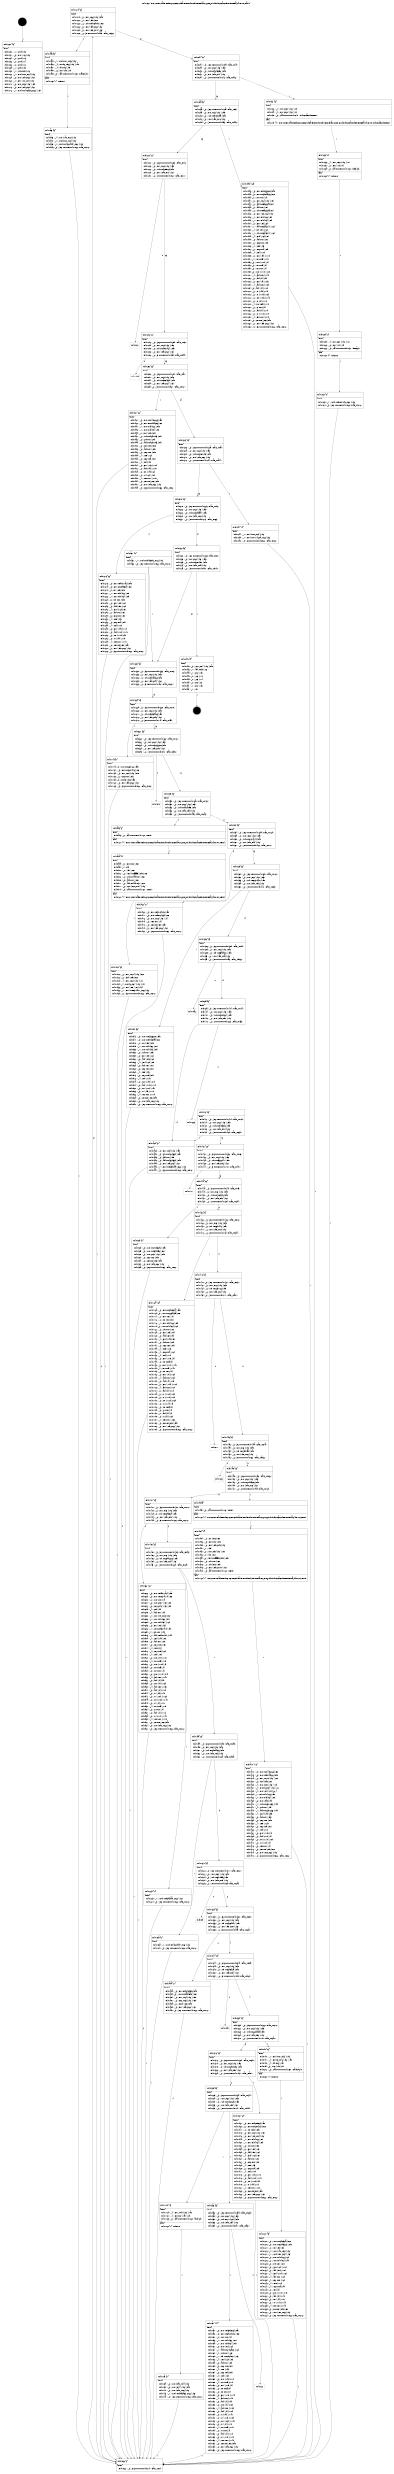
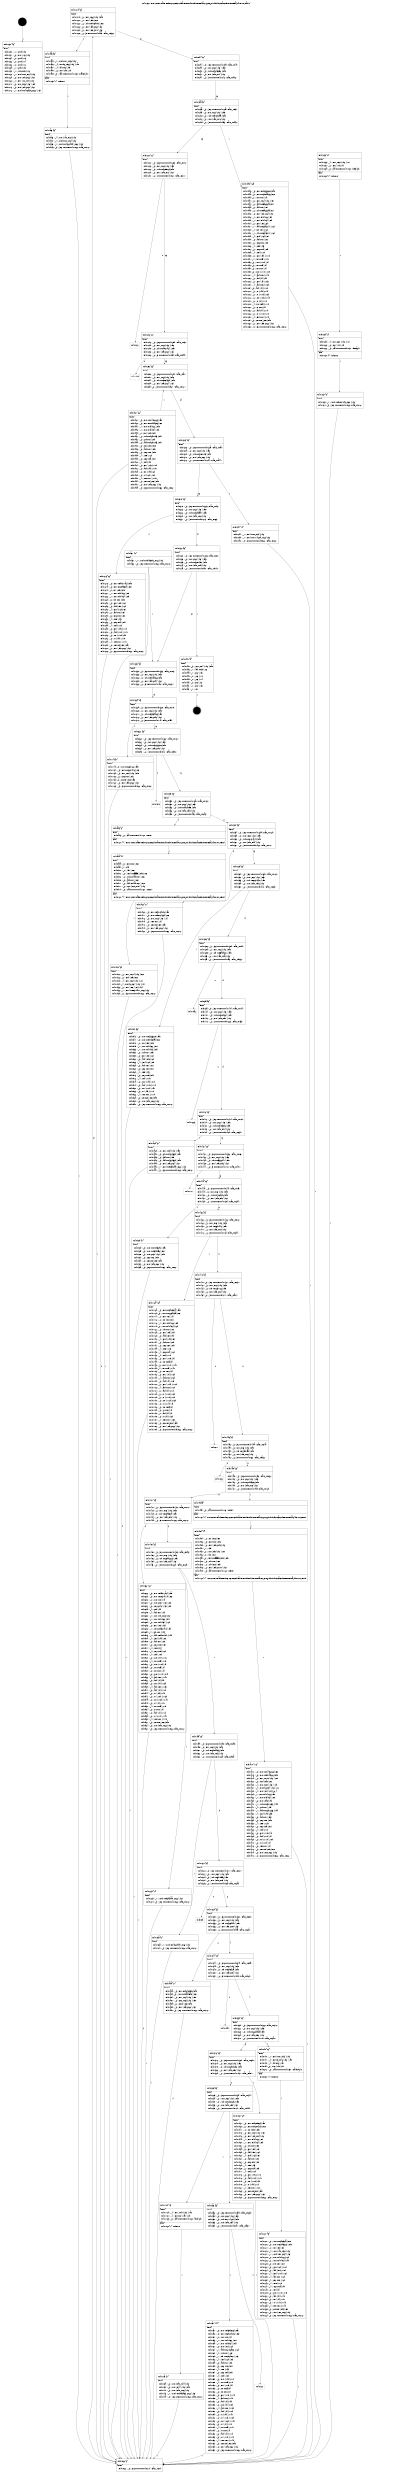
(328, 112) -> none
(158, 400) -> (162, 401)
(180, 1080) -> (222, 1067)
